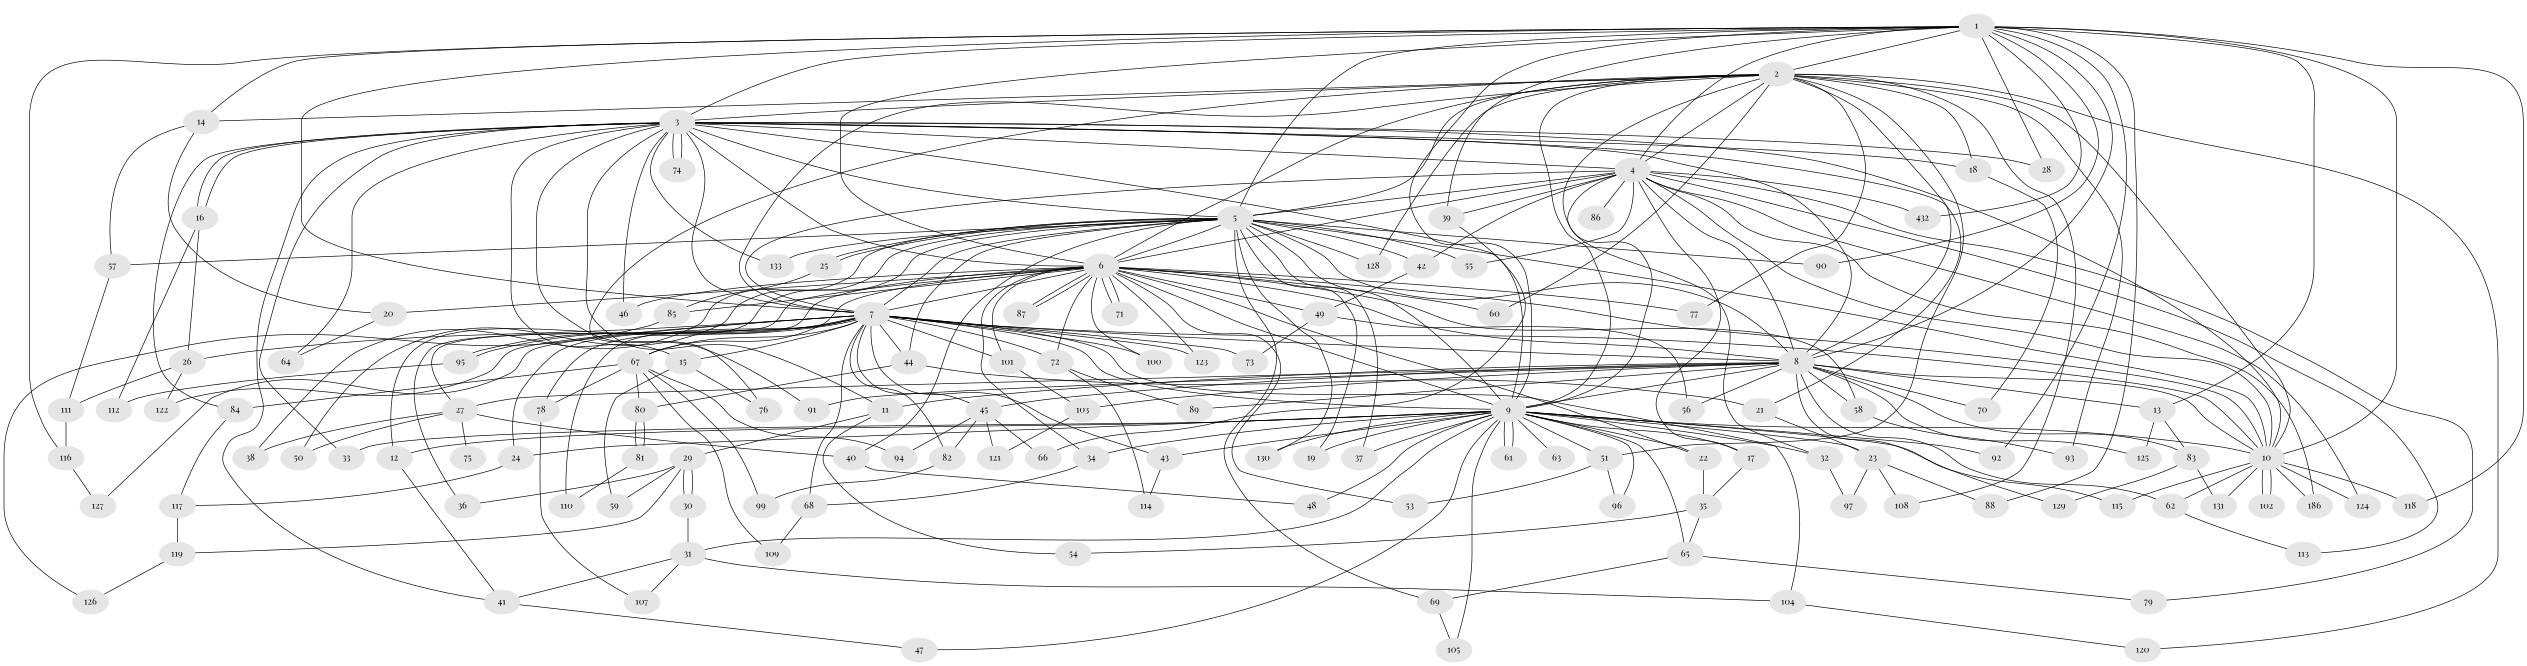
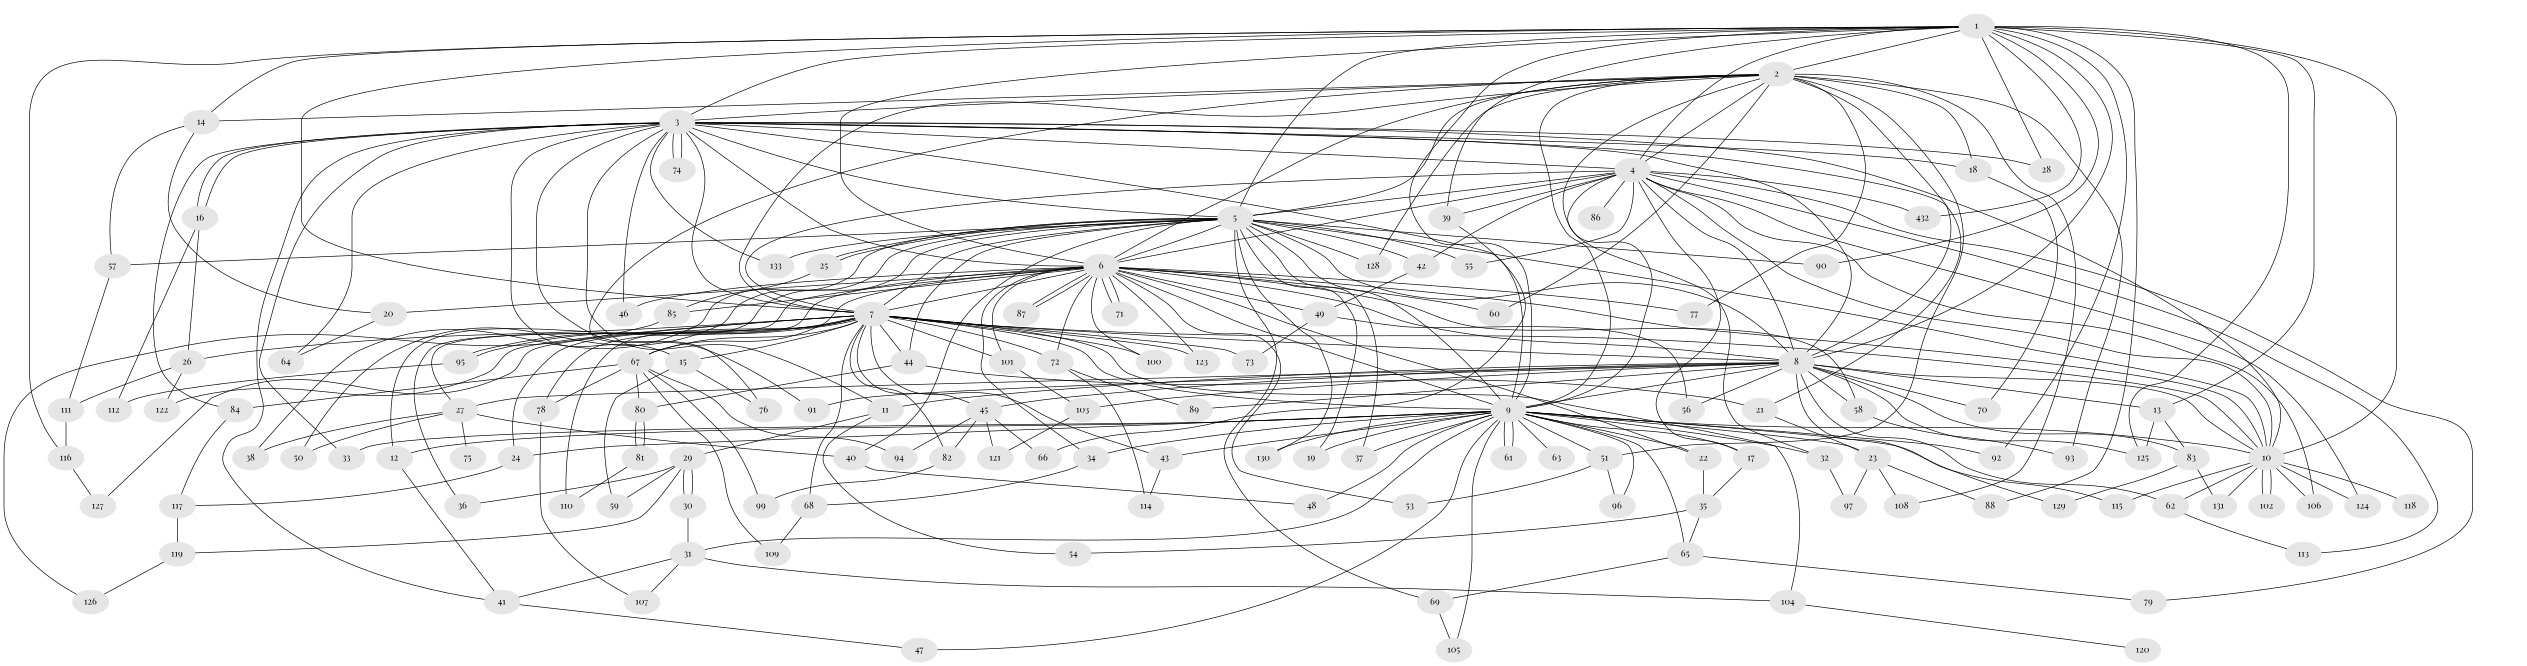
(2488, 72) -> (2289, 145)
(2112, 168) -> none
(2457, 236) -> none
(2315, 506) -> (2315, 506)
